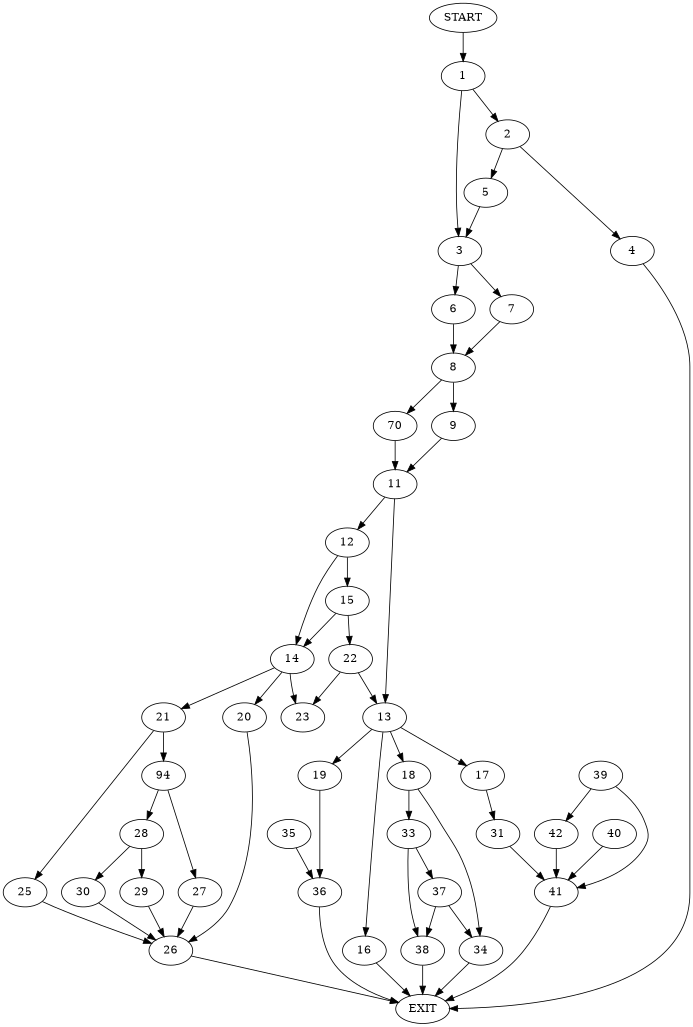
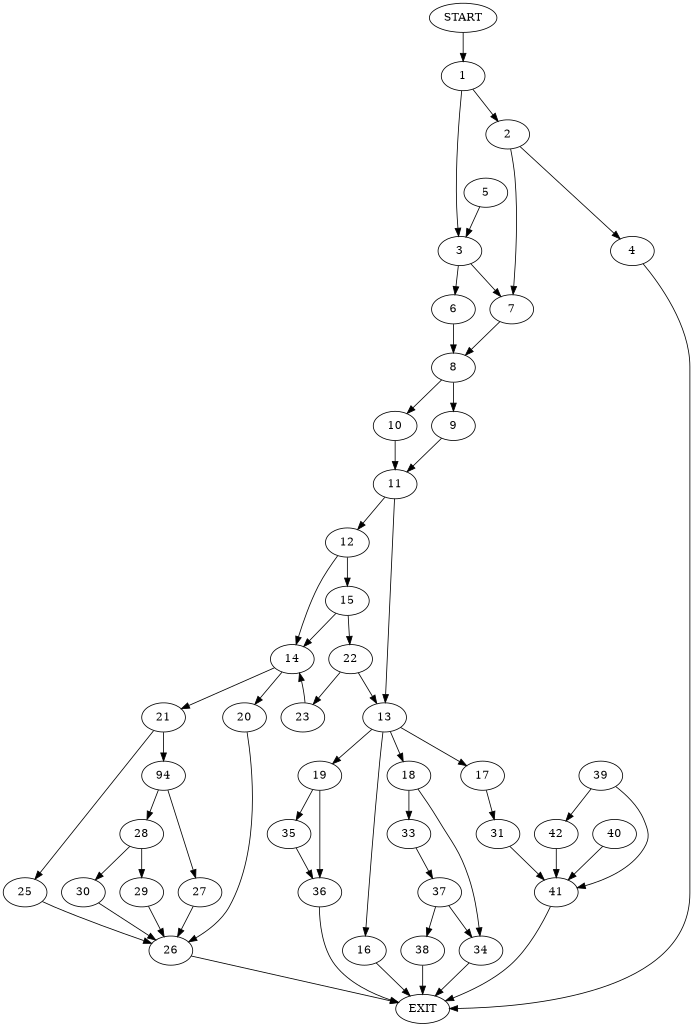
(498, 160) -> (517, 218)
(395, 426) -> (395, 426)
(291, 685) -> (304, 692)
none -> (306, 801)
(409, 889) -> none
